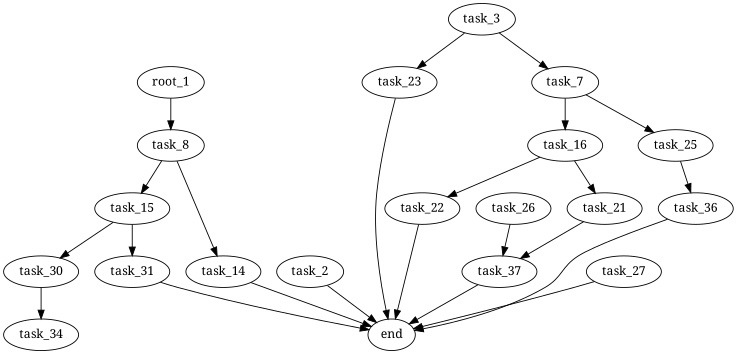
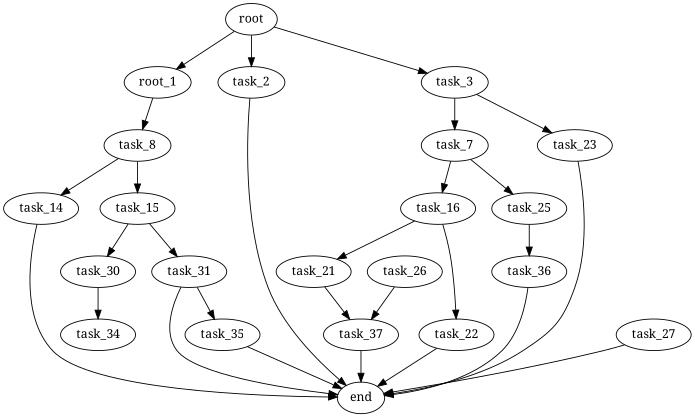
none -> (251, 19)
none -> (223, 335)
